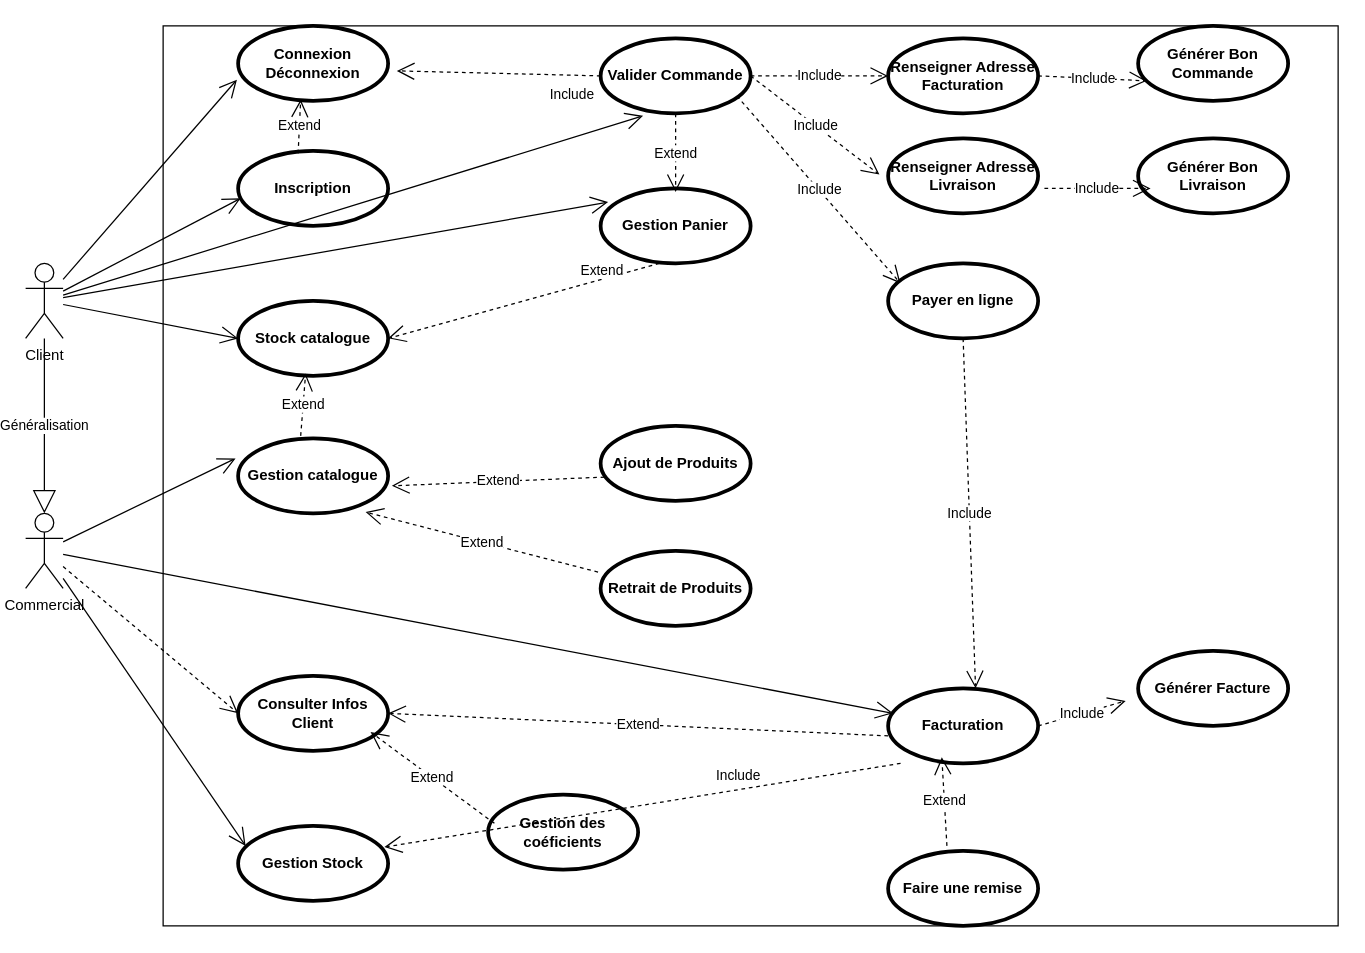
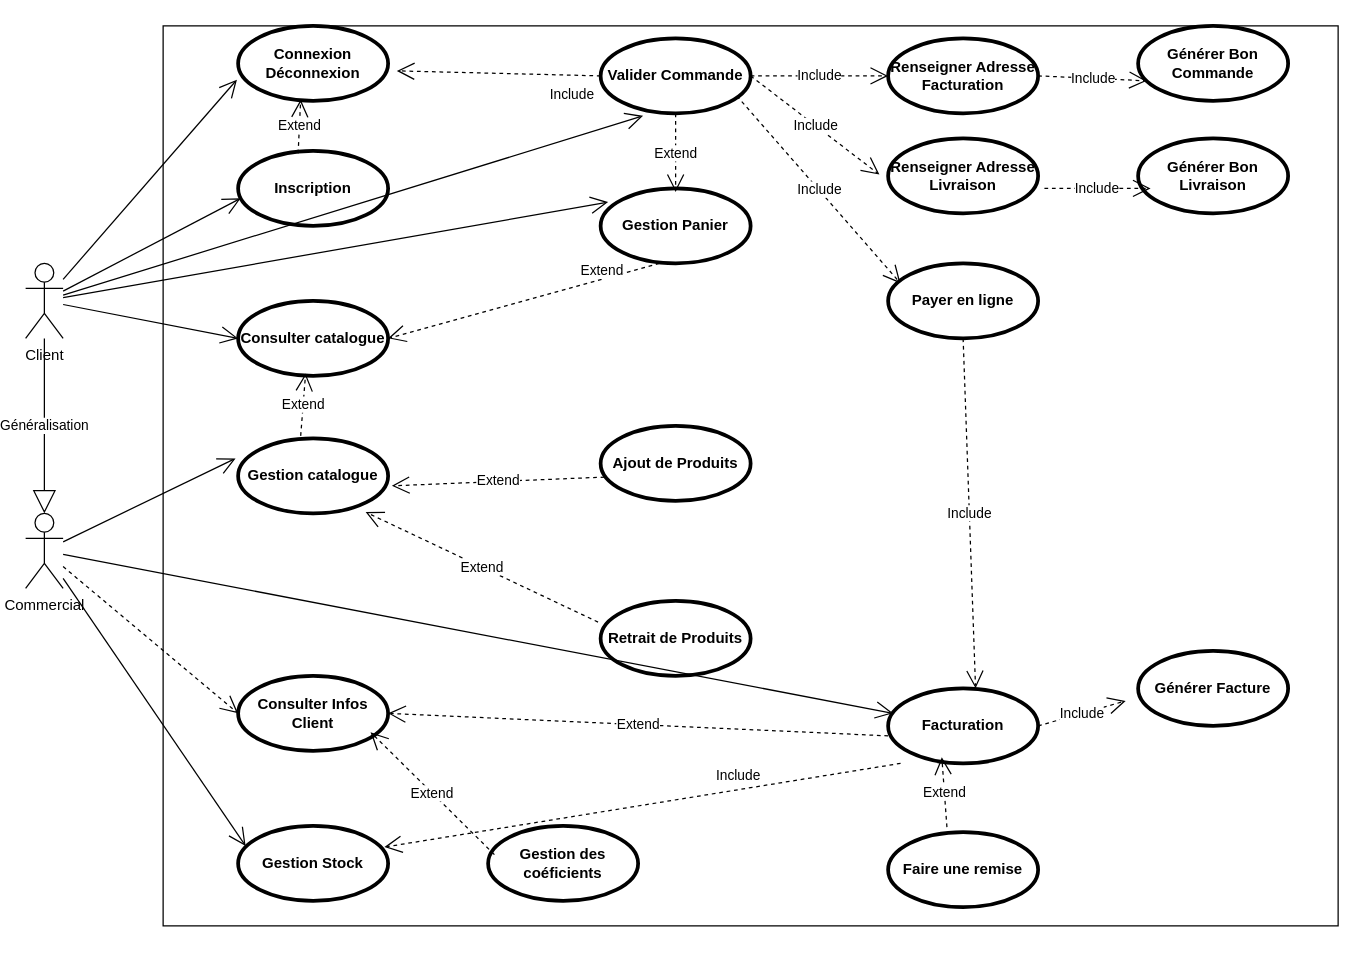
(313, 338) -> (313, 338)
(676, 588) -> (676, 638)
(563, 832) -> (563, 863)
(963, 888) -> (963, 869)
